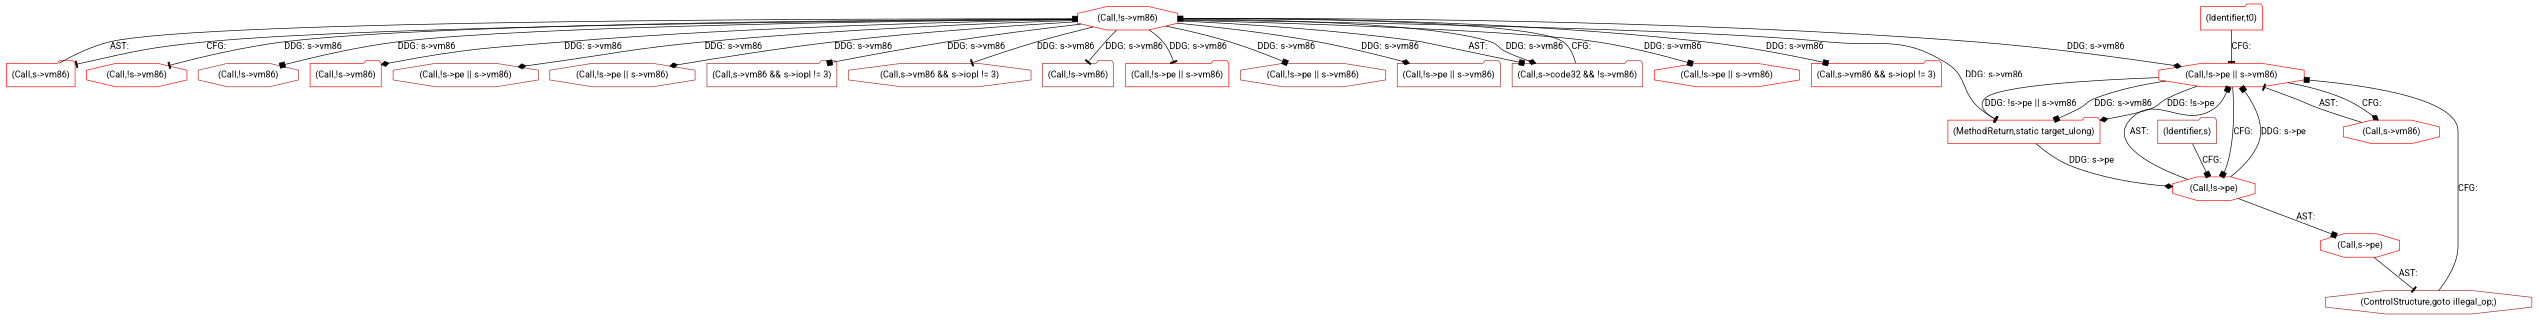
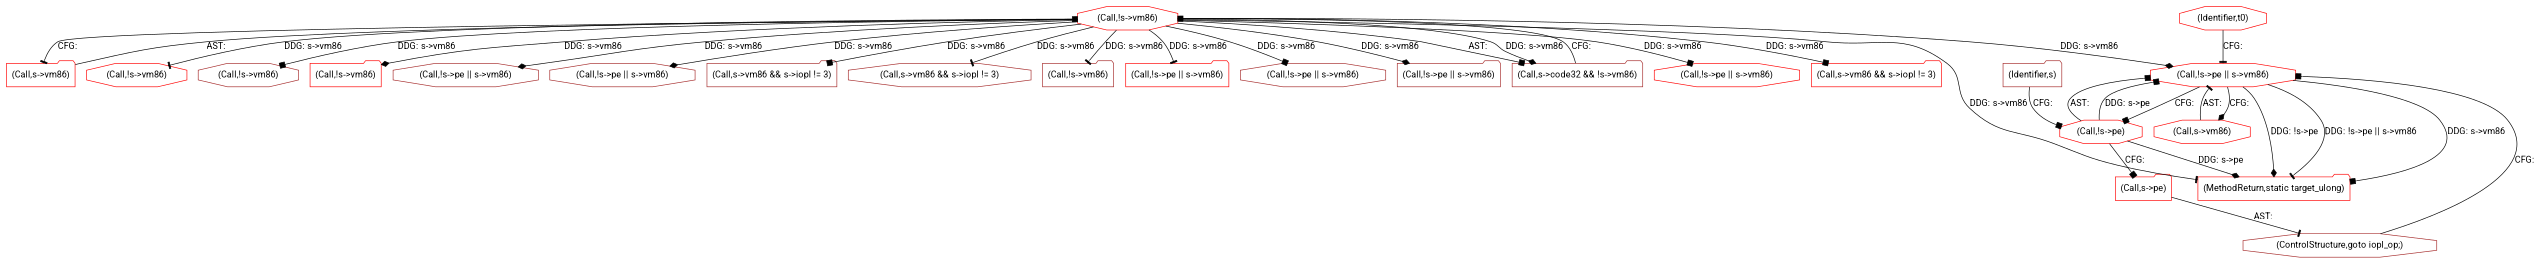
(2232, 18) -> (2223, 18)
(2097, 174) -> (2179, 158)
(2307, 217) -> (2136, 160)
(2360, 245) -> (2143, 189)
(2429, 302) -> (2340, 245)
